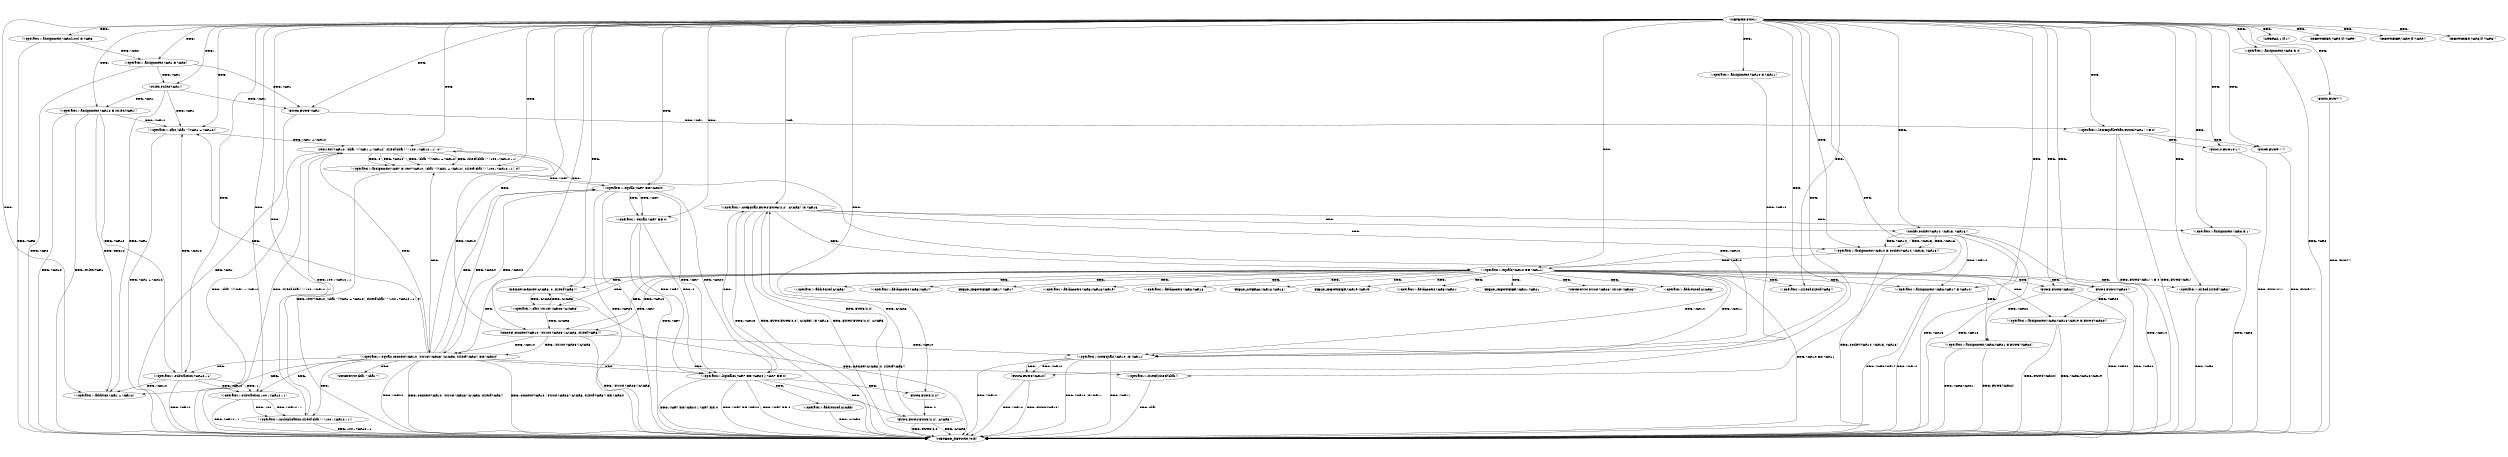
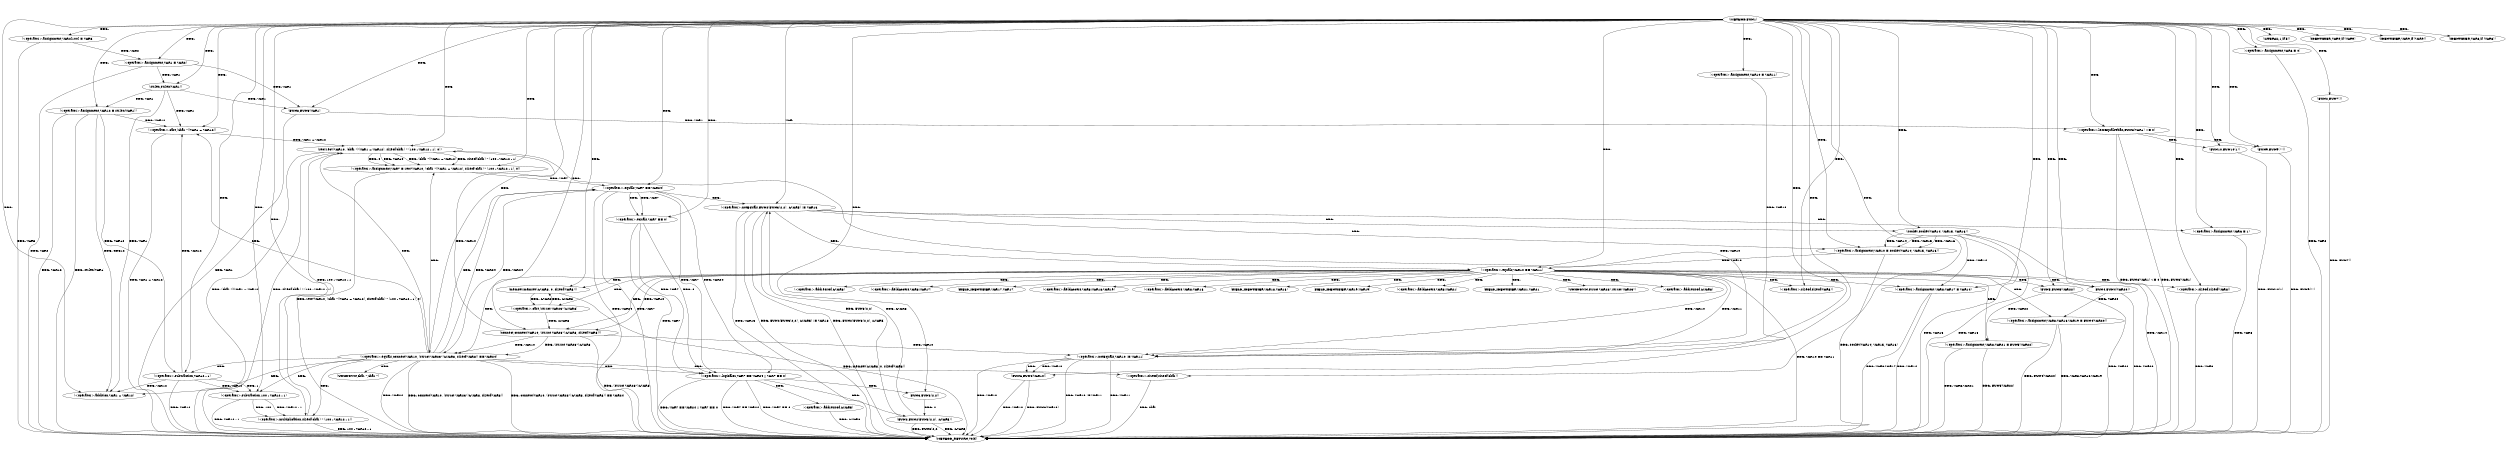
(2277, 39) -> (2277, 39)
(1259, 290) -> (1259, 290)
(722, 303) -> (699, 197)
